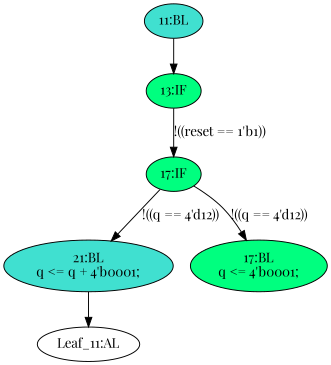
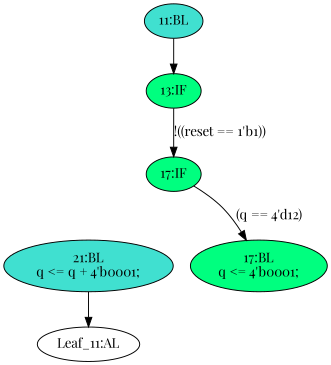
(139, 212) -> none
(269, 216) -> (269, 216)
